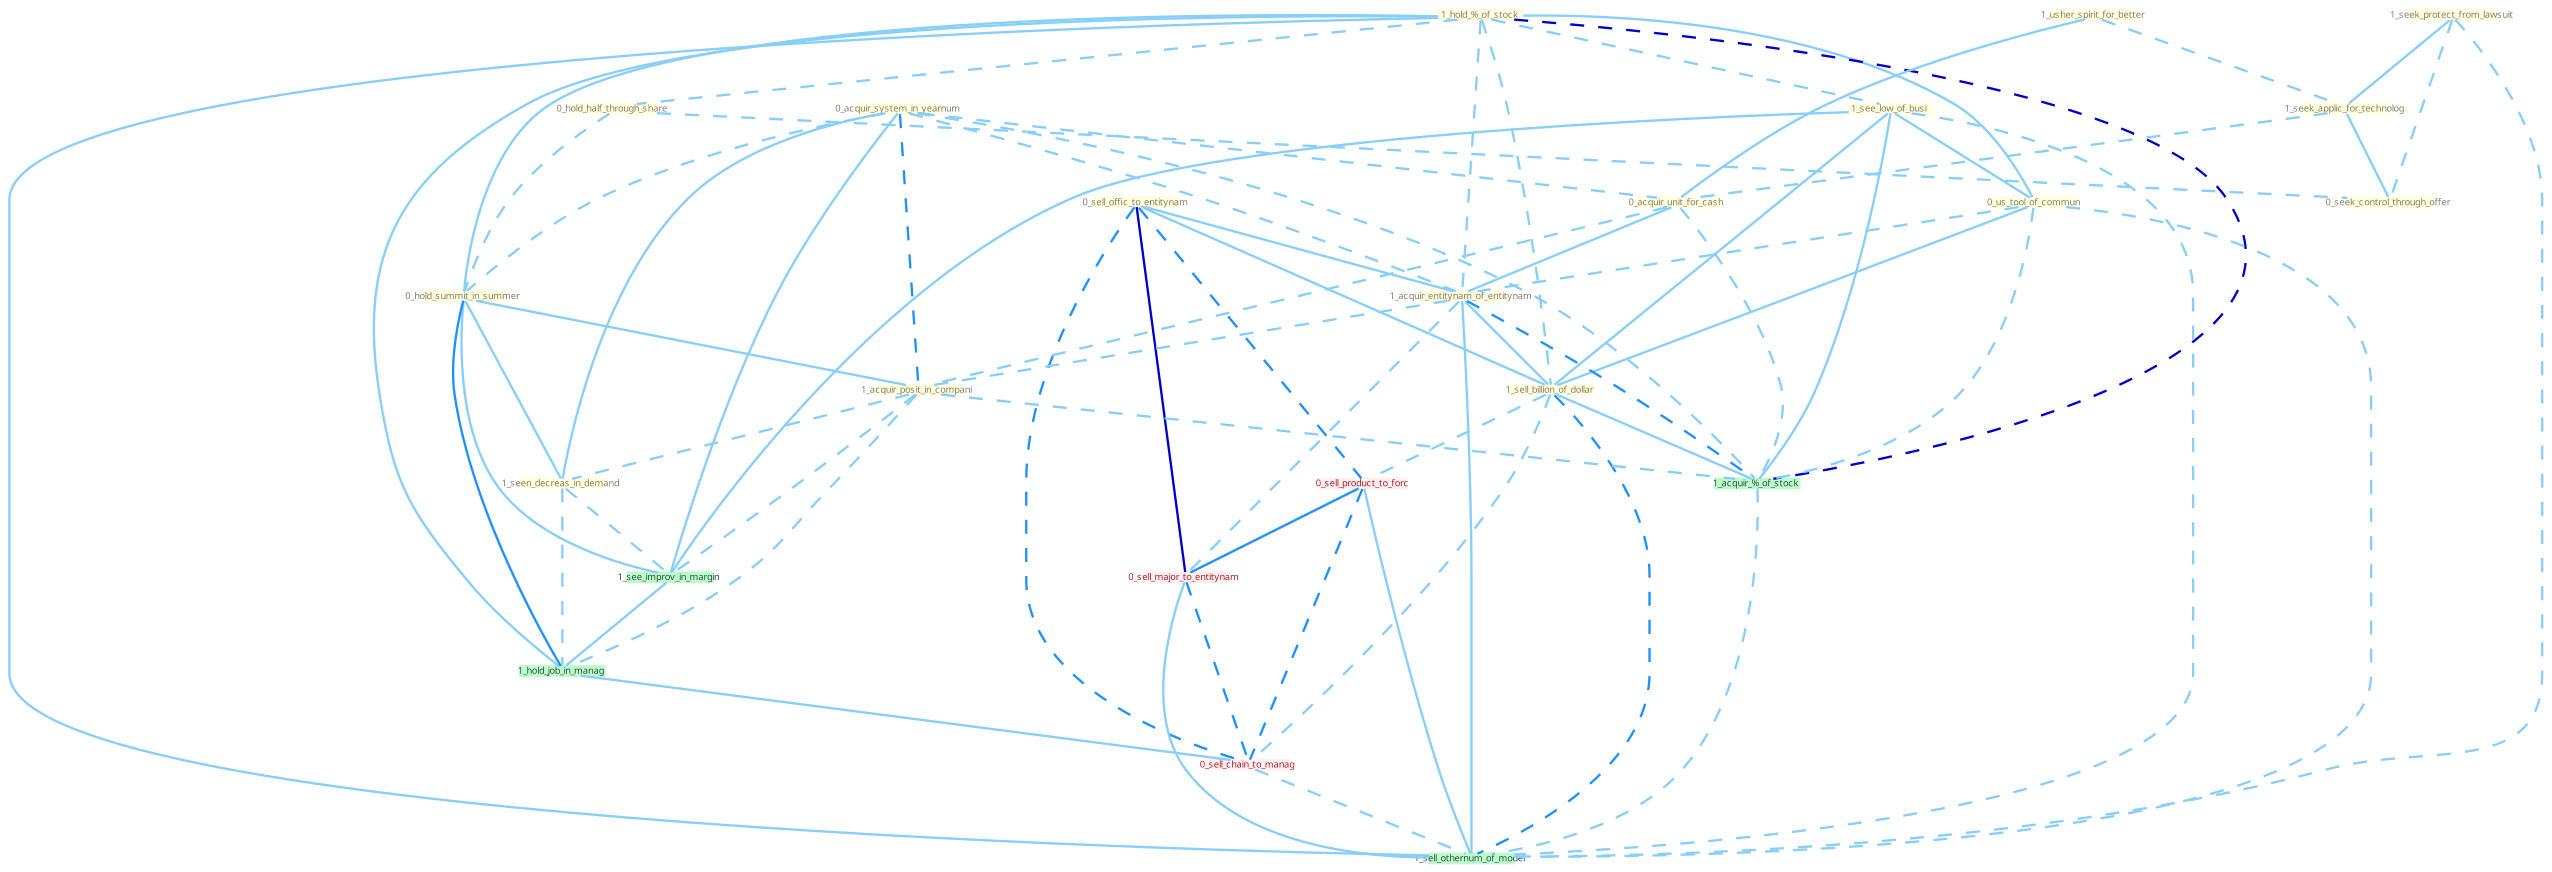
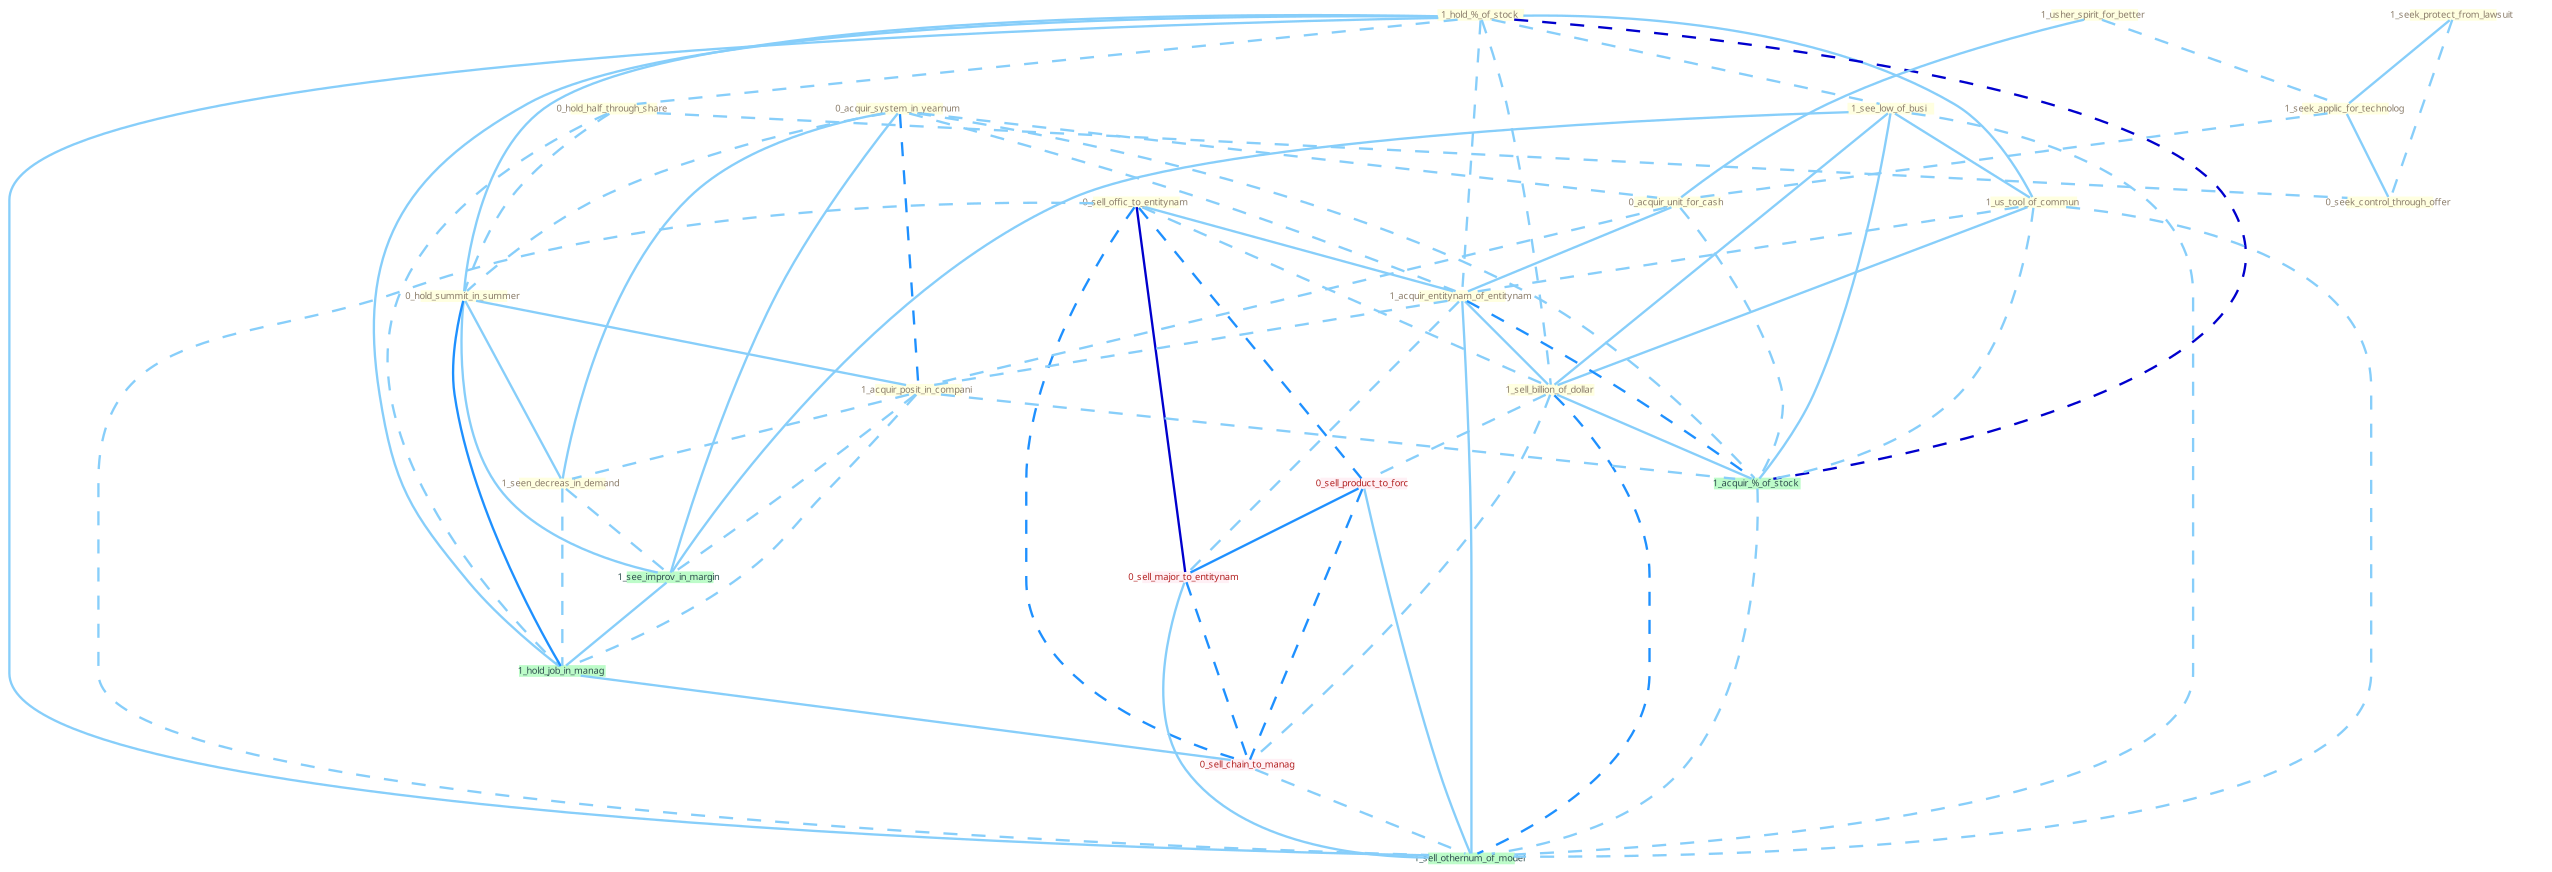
(2034, 202) -> (2034, 202)
(1354, 300) -> (1354, 300)
none -> (392, 331)
(2386, 760) -> (125, 700)
